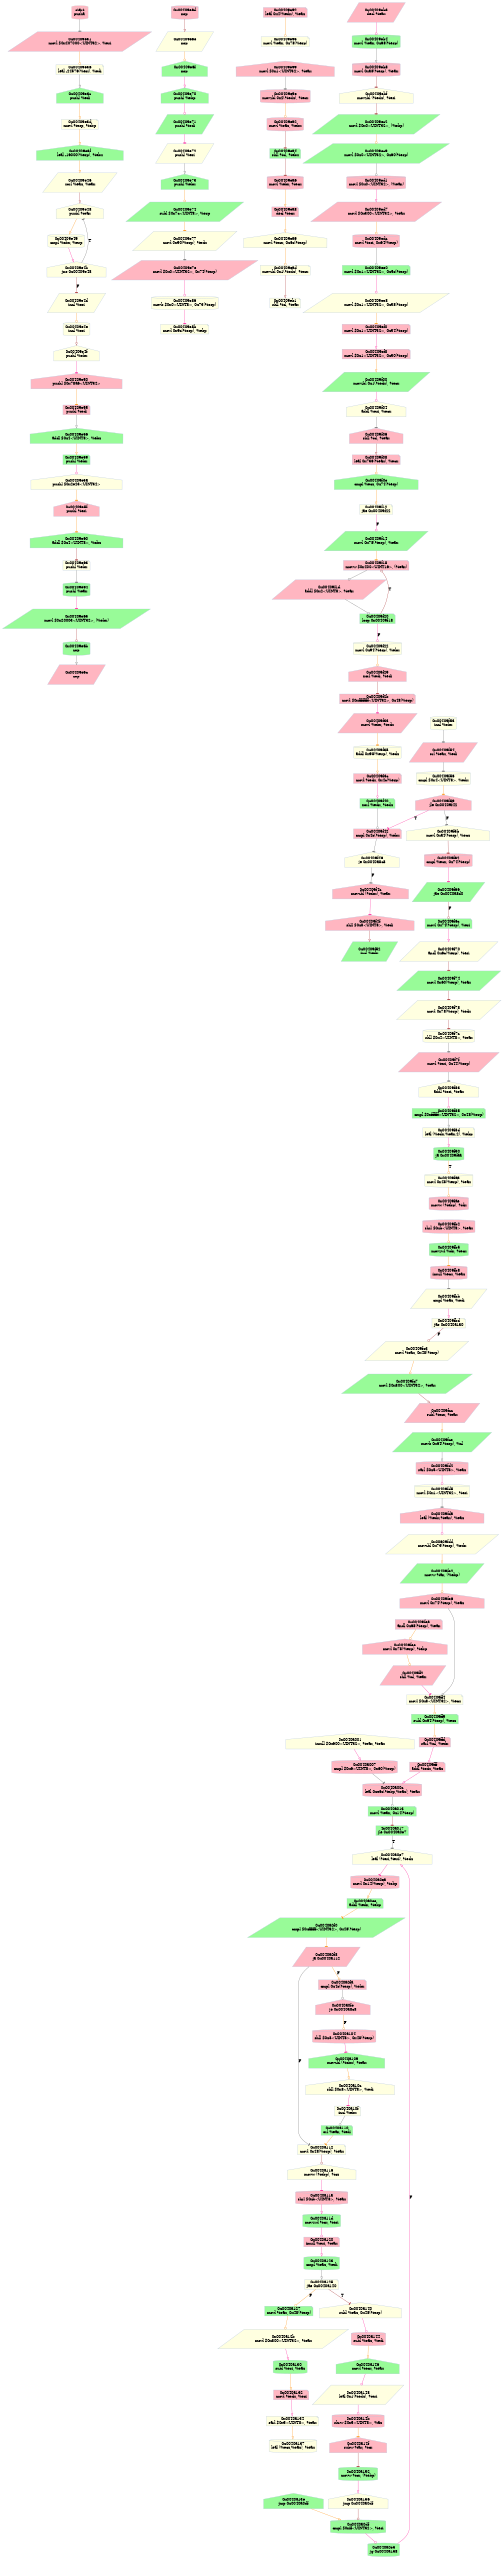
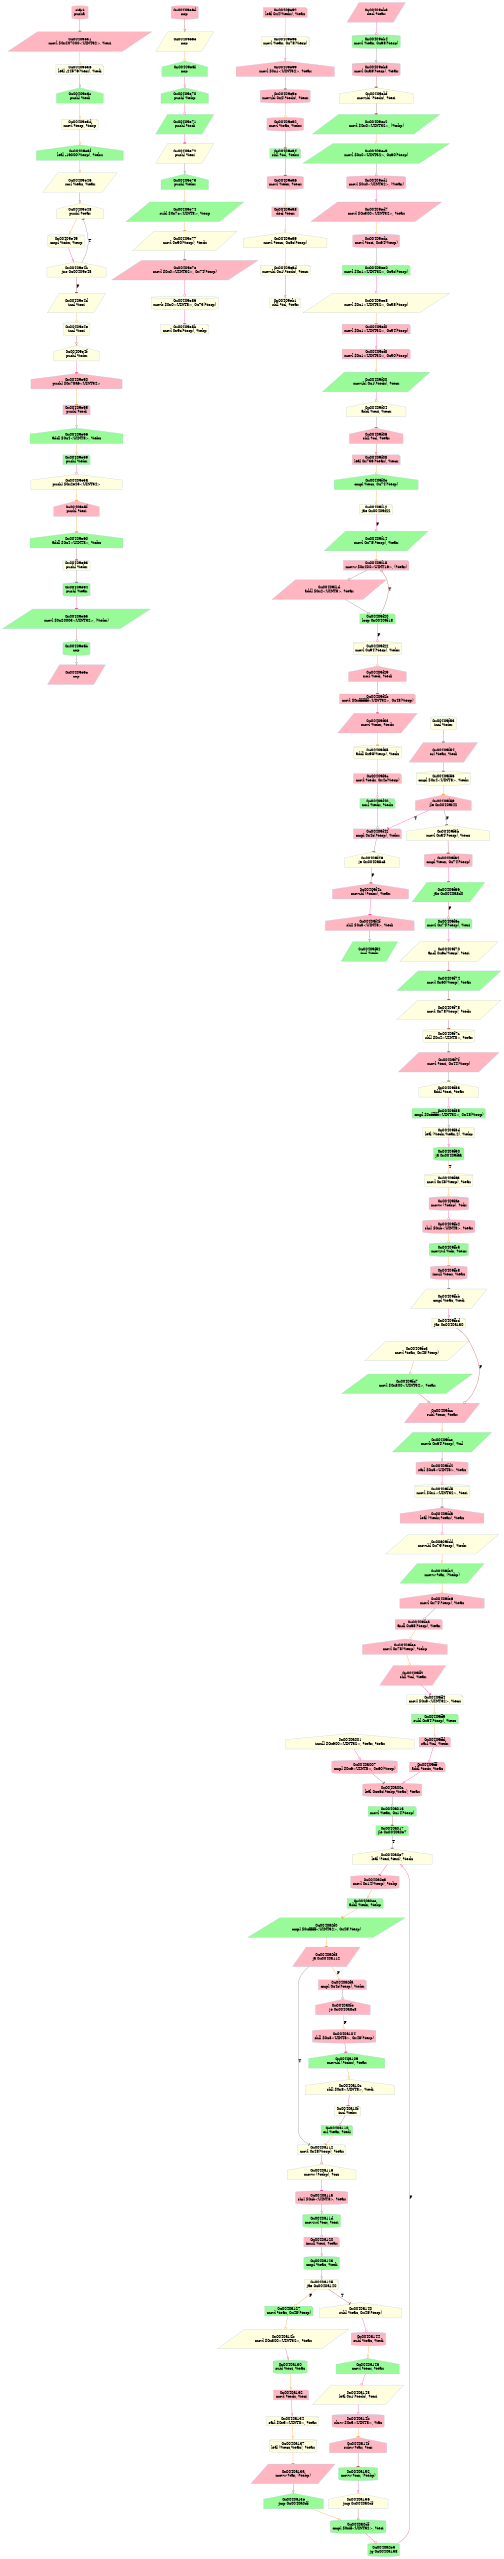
none -> (285, 52)
none -> (449, 1214)
(436, 1334) -> (478, 1363)
(454, 1652) -> (430, 1613)
(392, 1831) -> (392, 1831)
(300, 2061) -> (300, 2061)
none -> (293, 2474)
